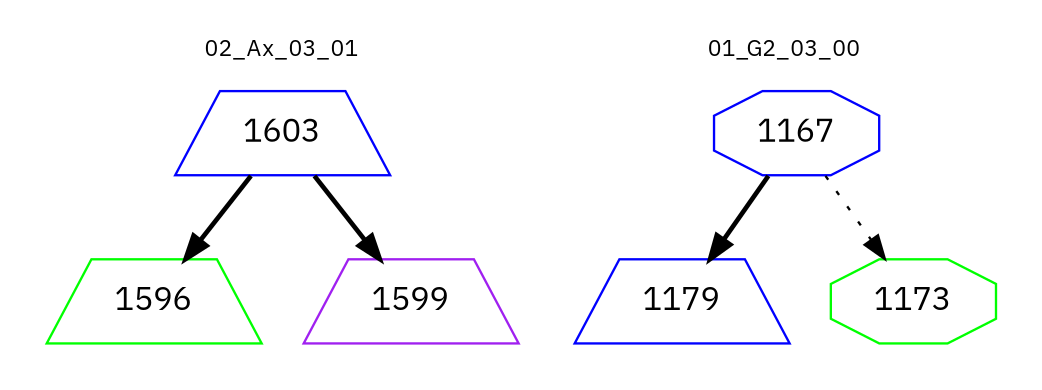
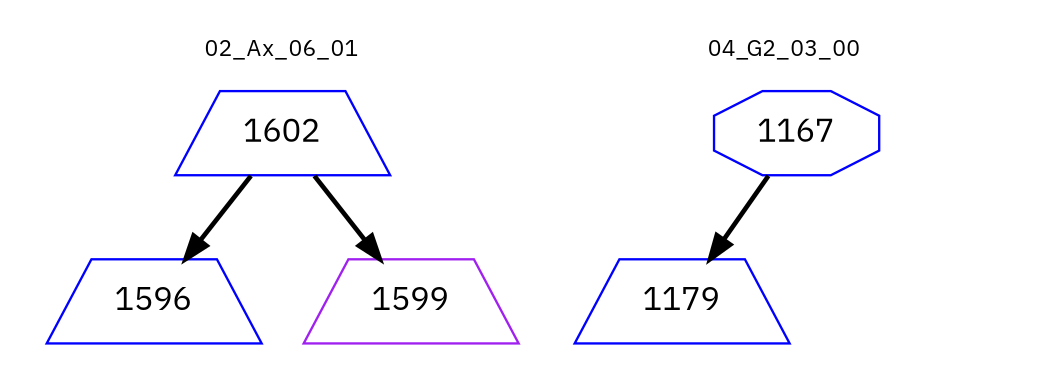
(283, 50) -> (283, 50)
(785, 50) -> (785, 50)
(283, 133) -> (283, 133)
(154, 301) -> (154, 301)
(913, 301) -> none
